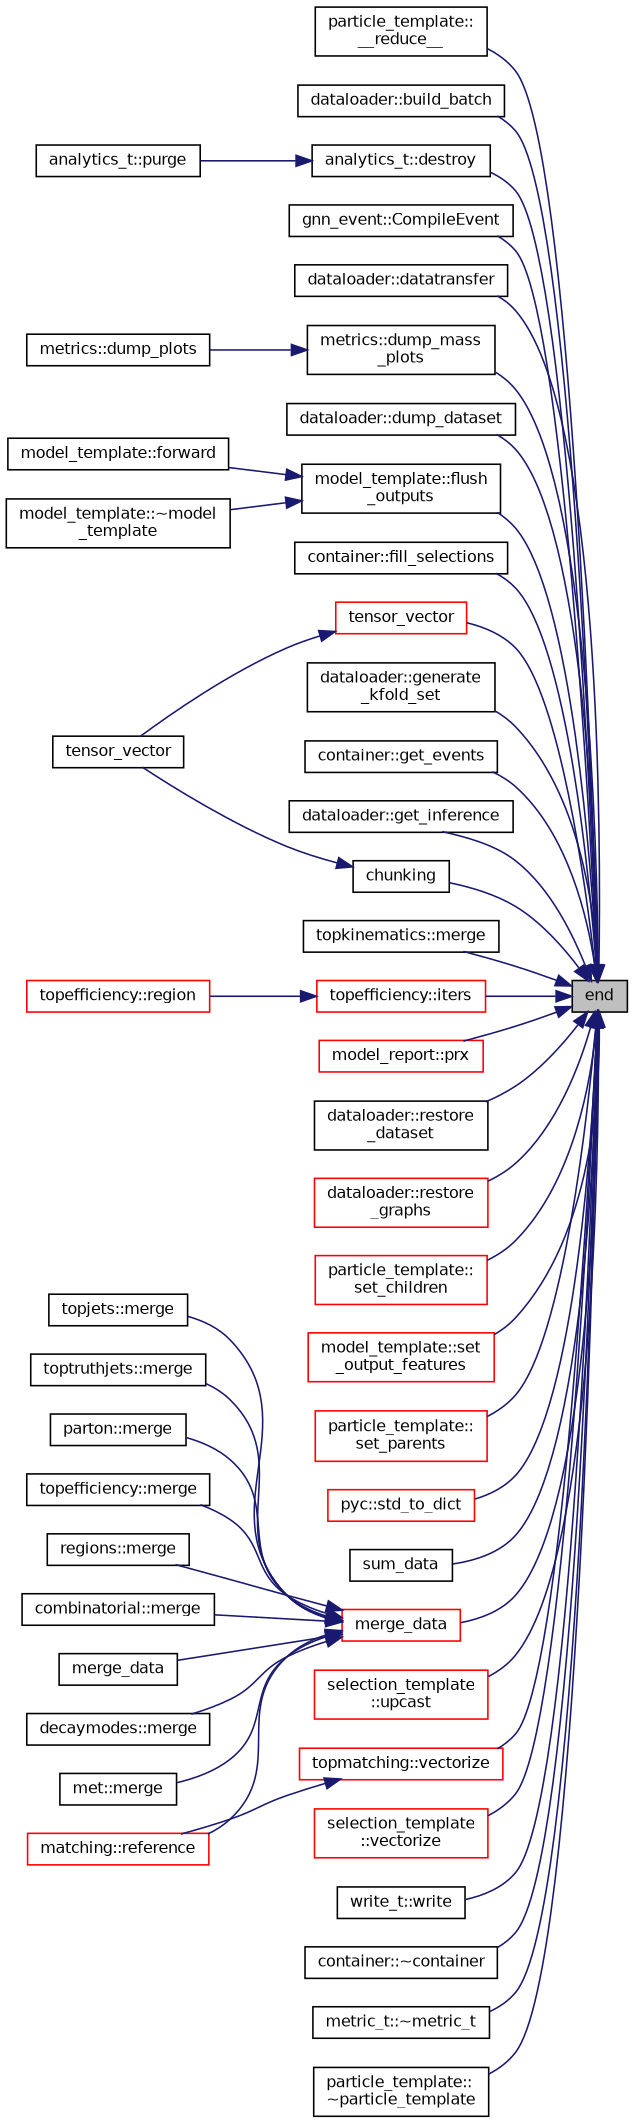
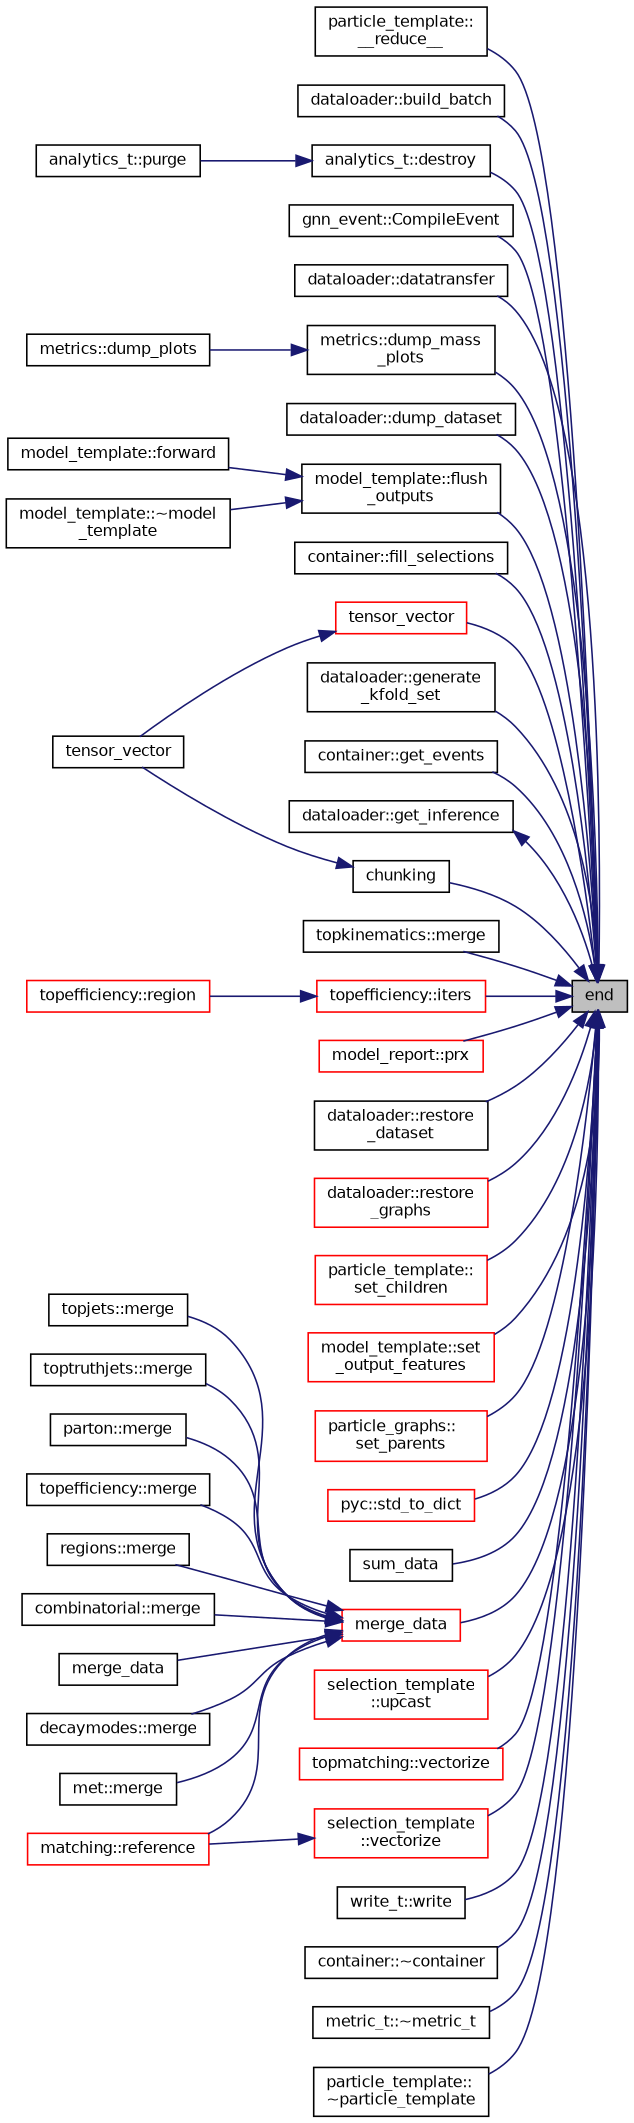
(533, 877) -> (570, 906)
(401, 1436) -> (401, 1436)
(253, 1810) -> (254, 1842)
